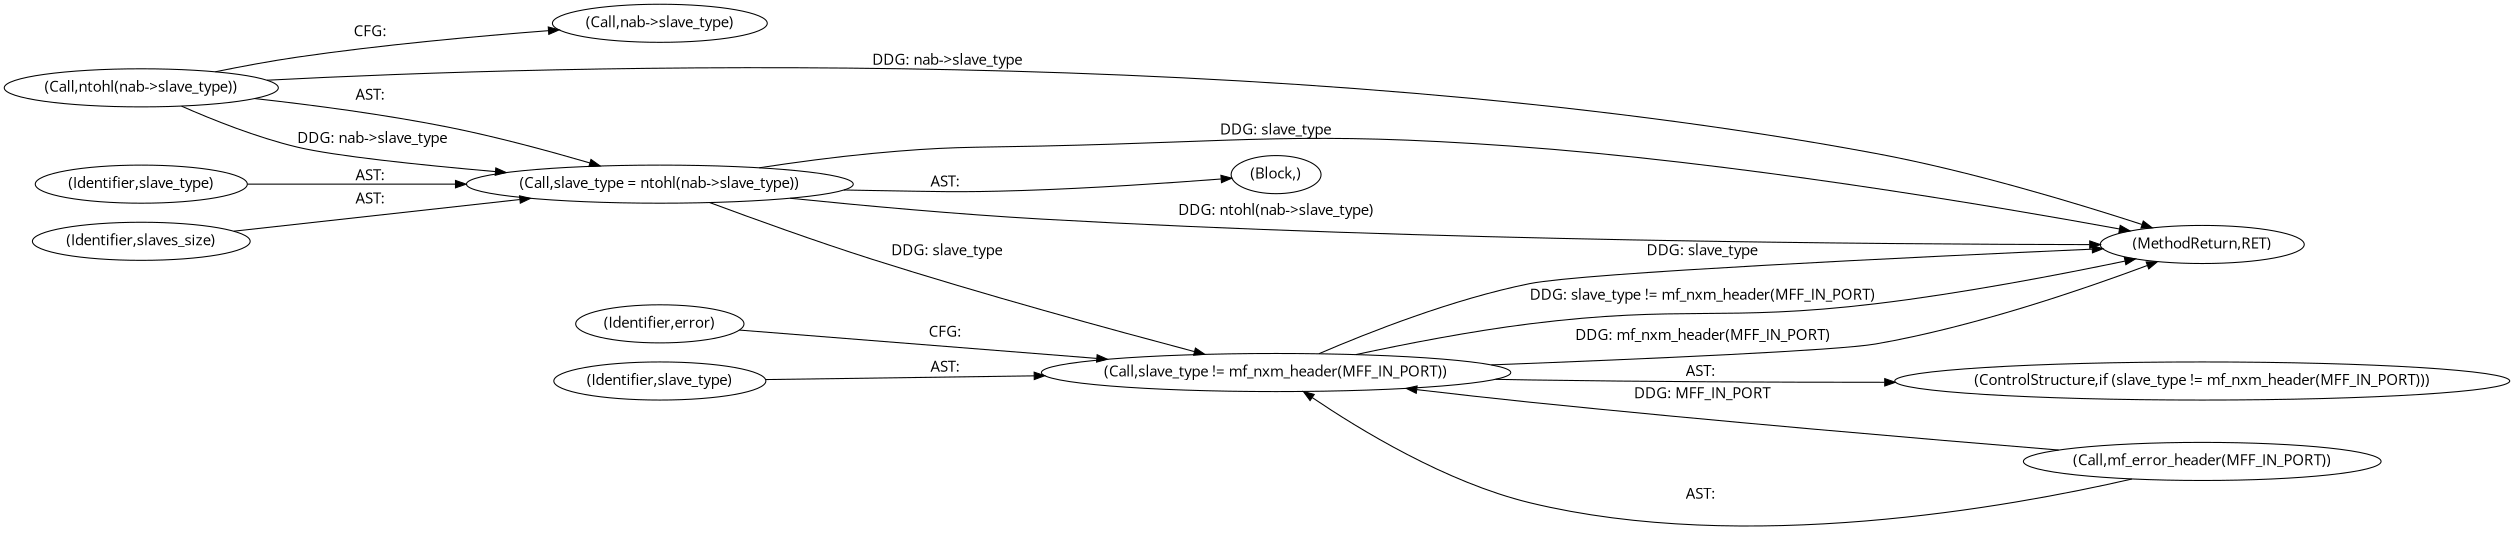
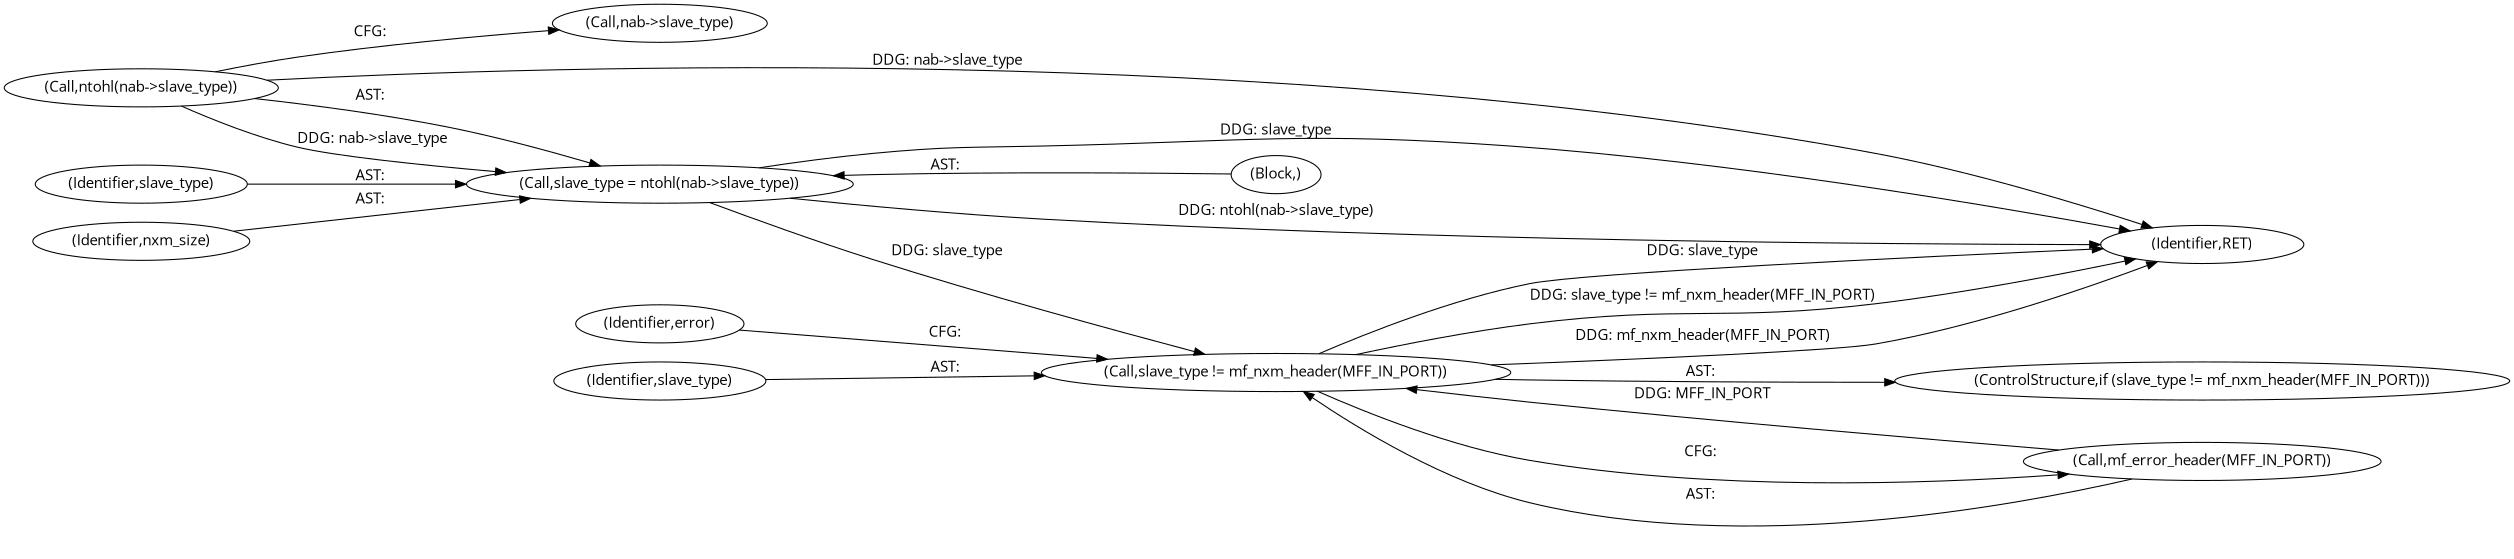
(1033, 190) -> (1038, 173)
(141, 241) -> (141, 241)
(2202, 244) -> (2202, 244)
none -> (1682, 478)
